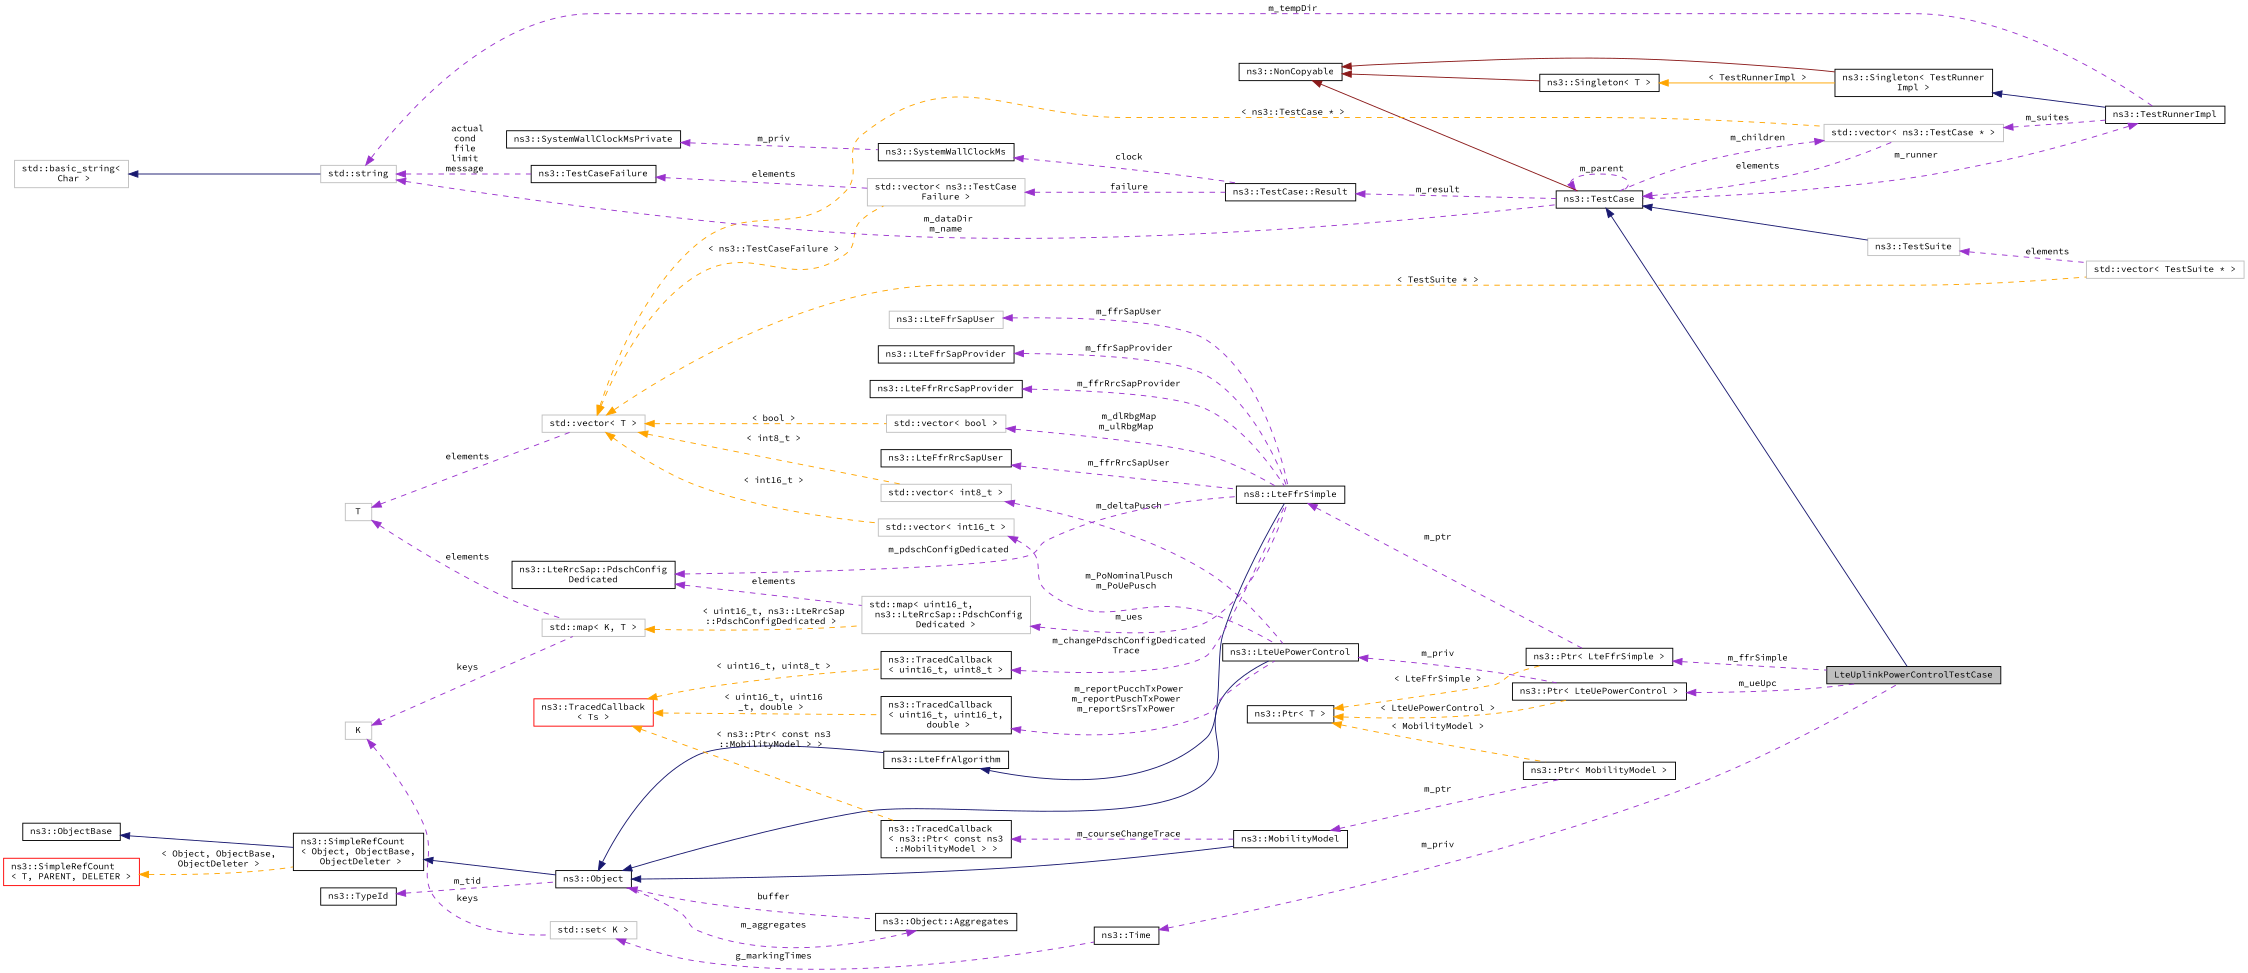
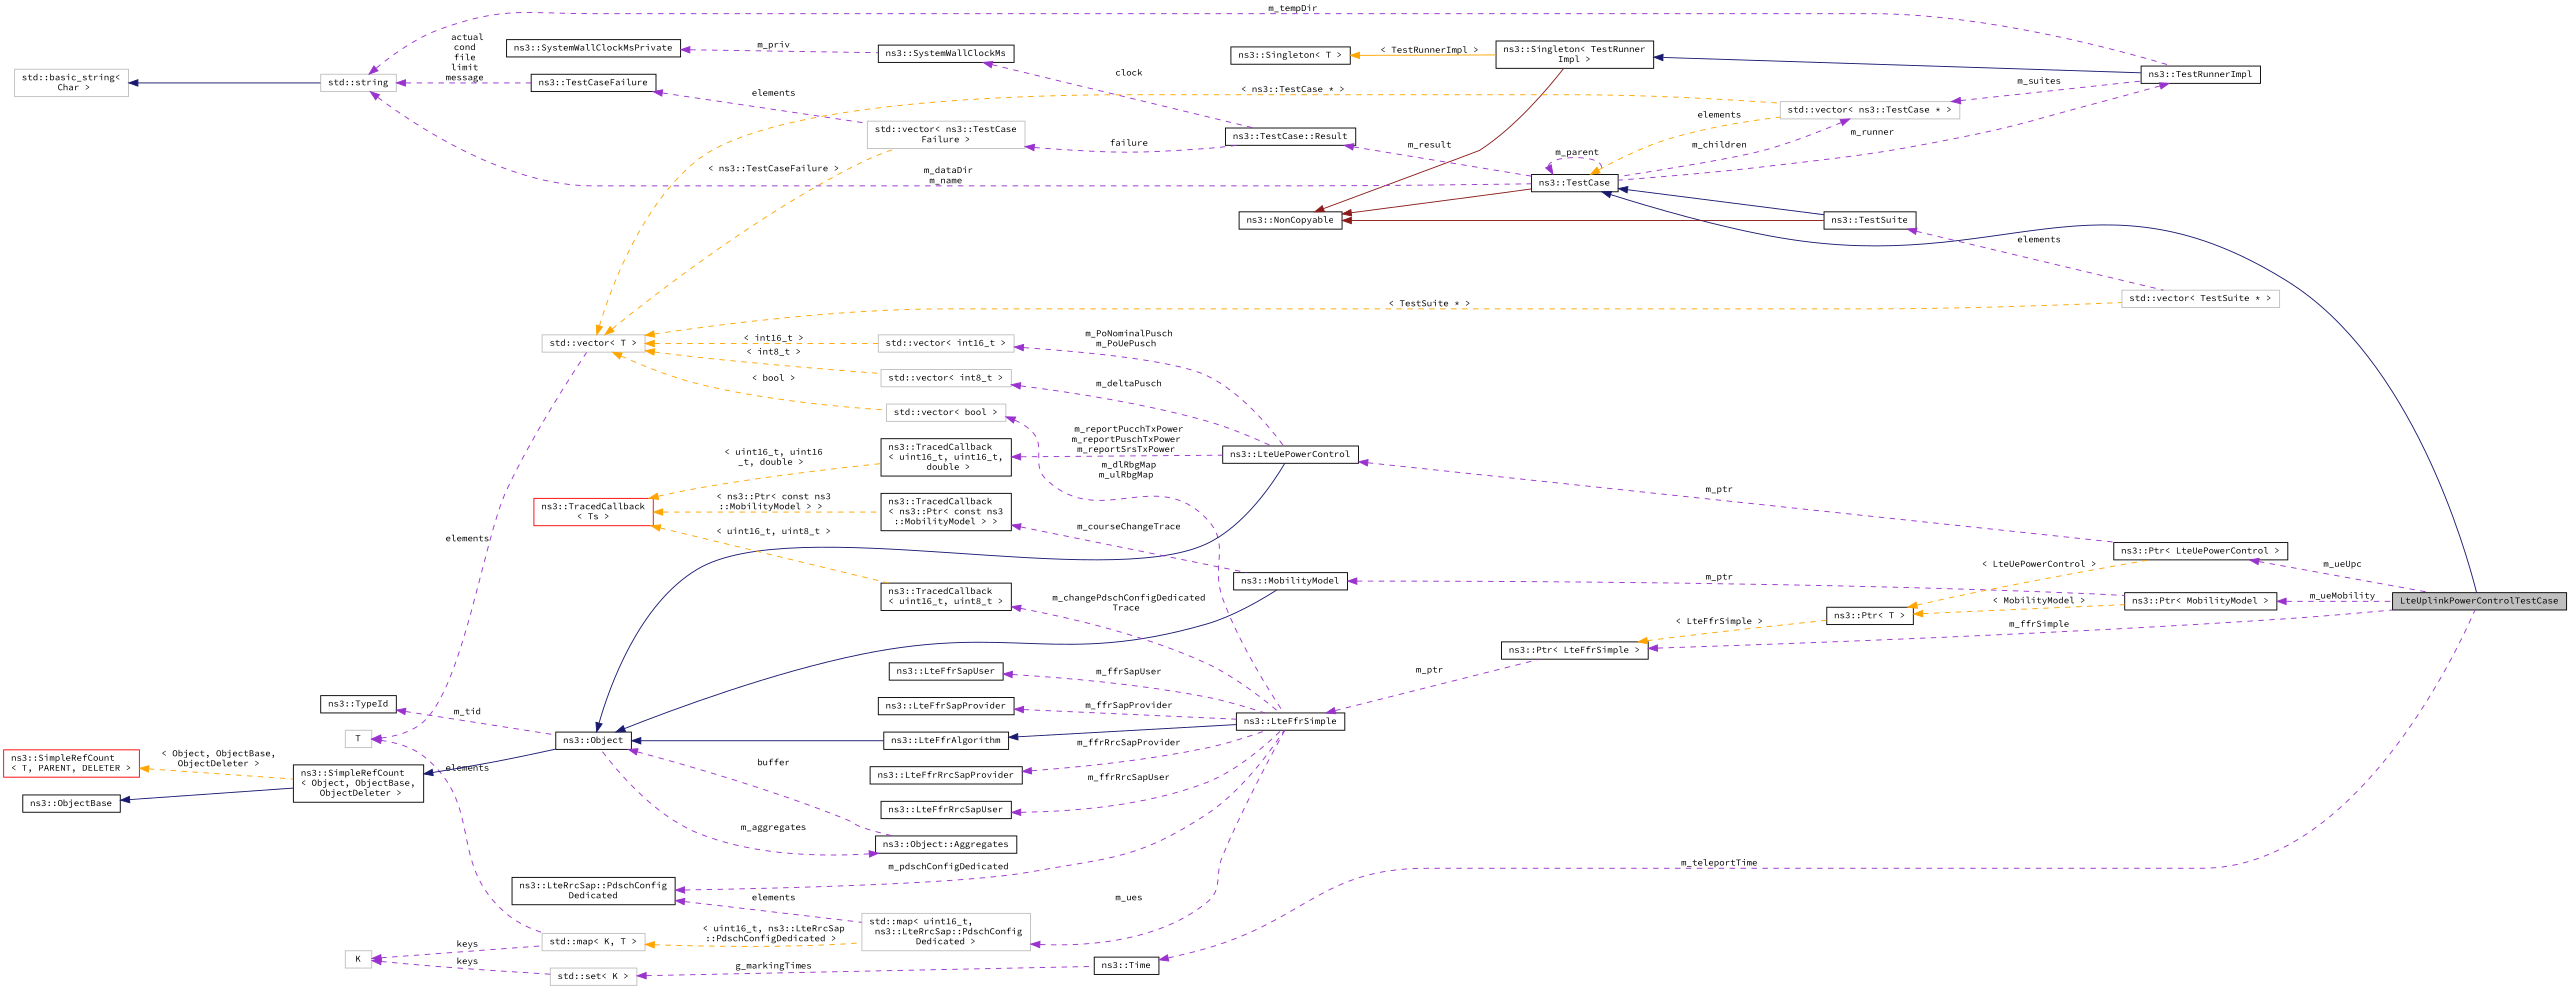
(1445, 77) -> (1588, 220)
(1775, 178) -> (1687, 134)
(1914, 247) -> (1870, 220)
(946, 320) -> (946, 671)
(1291, 495) -> (1291, 722)
none -> (2339, 601)
(1435, 654) -> (1717, 490)
(1444, 693) -> (1737, 630)
(1435, 845) -> (1717, 863)
